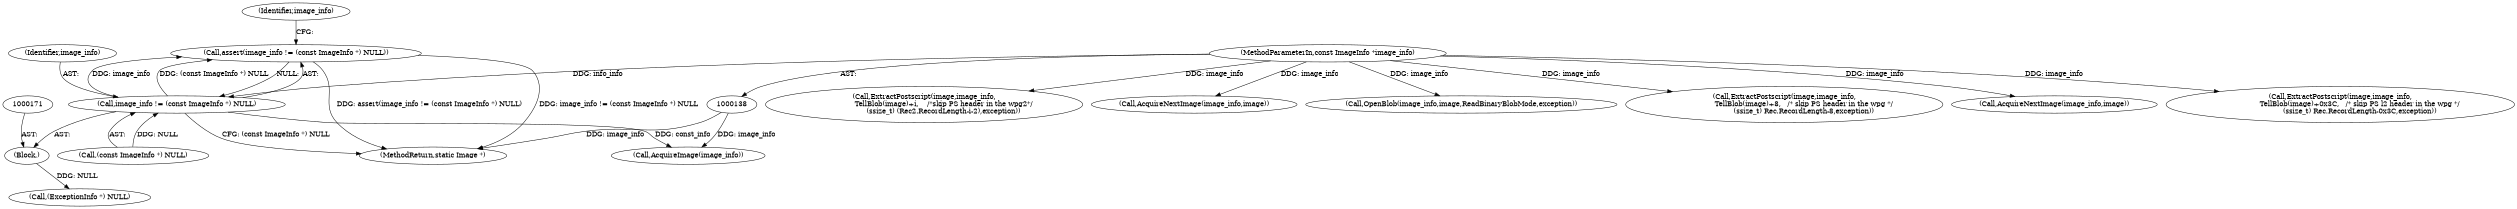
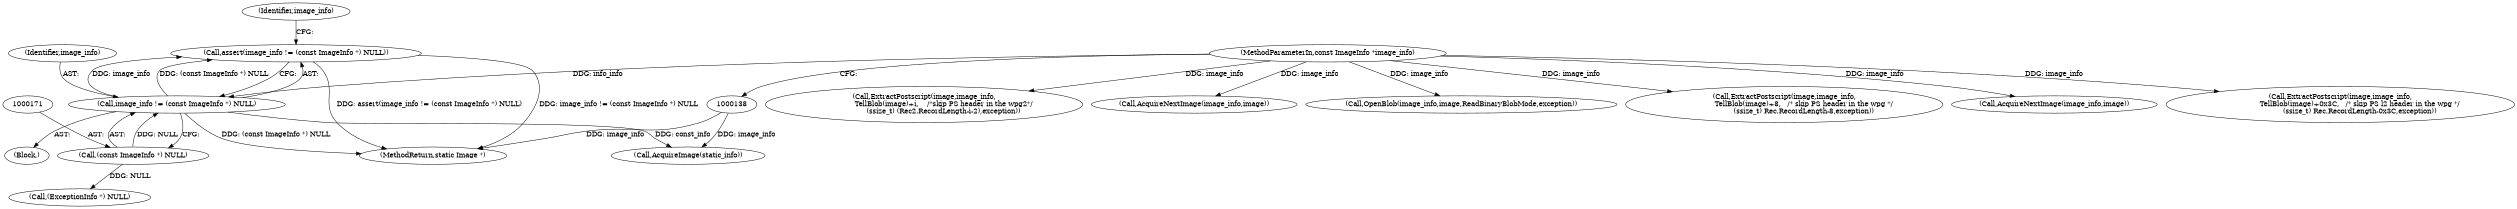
(289, 74) -> (289, 74)
(850, 74) -> (850, 74)
(22, 128) -> (72, 130)
none -> (183, 131)
(276, 135) -> (276, 135)
(688, 156) -> (688, 156)
(51, 175) -> (108, 175)
